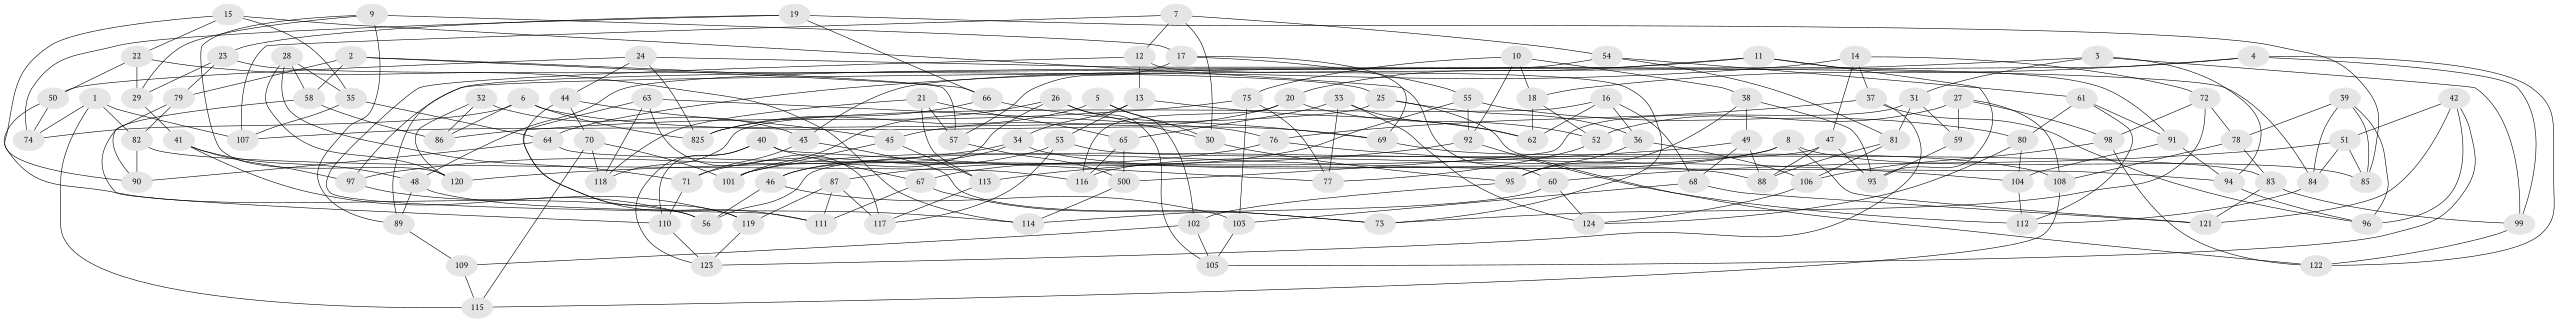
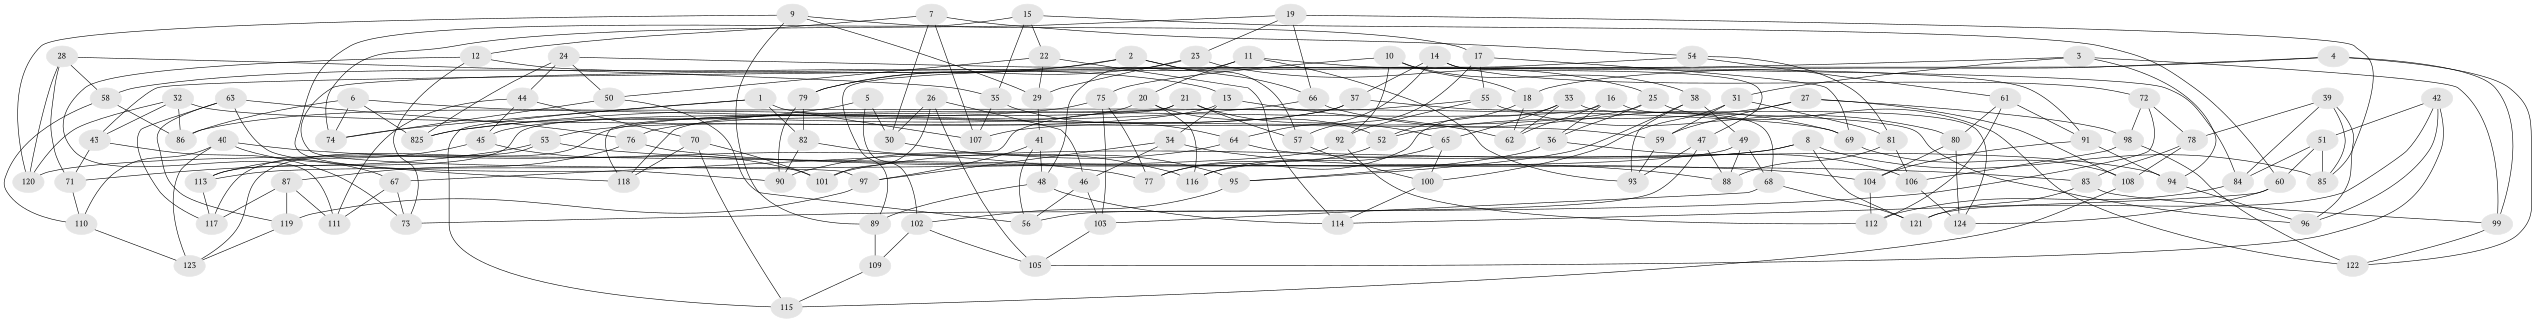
none -> (918, 125)
(1124, 182) -> (1427, 182)
